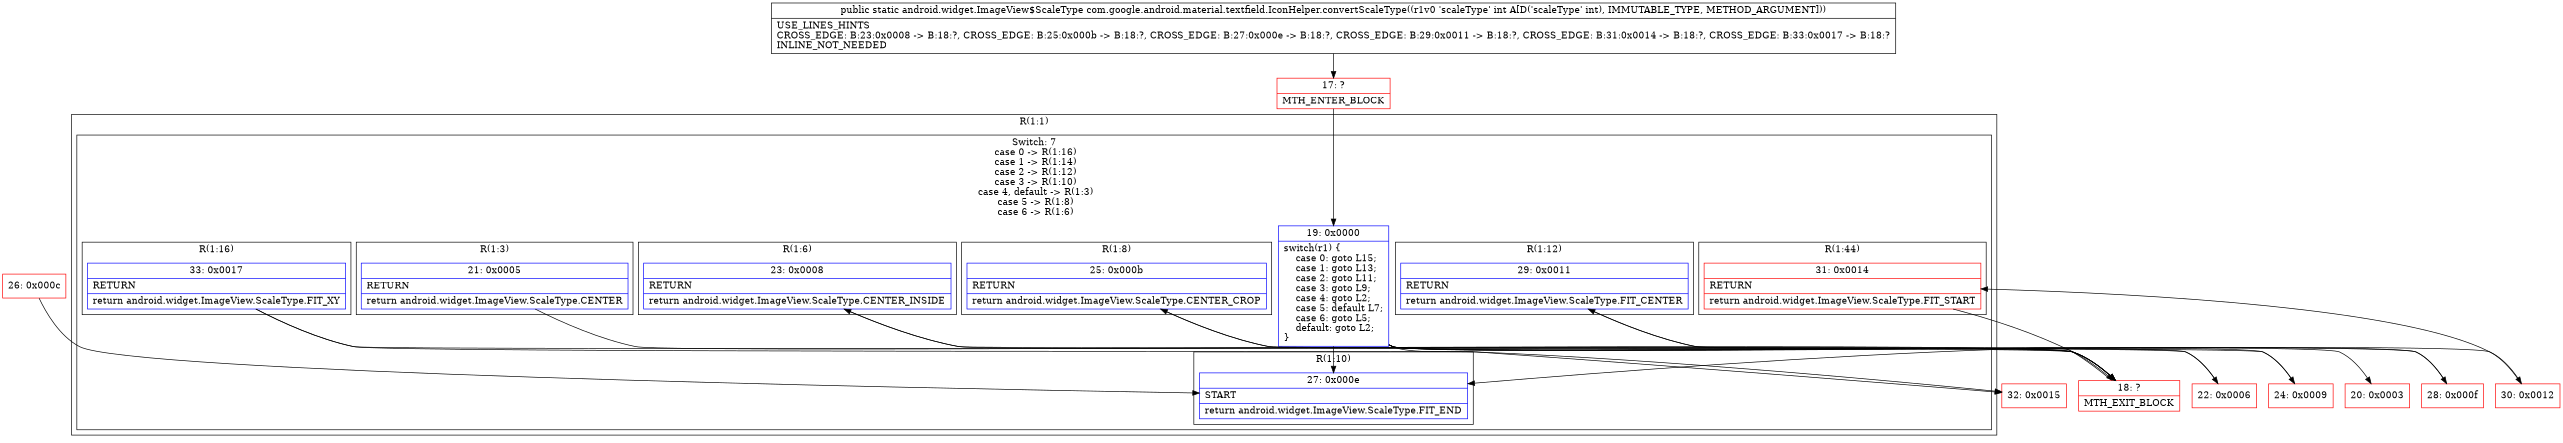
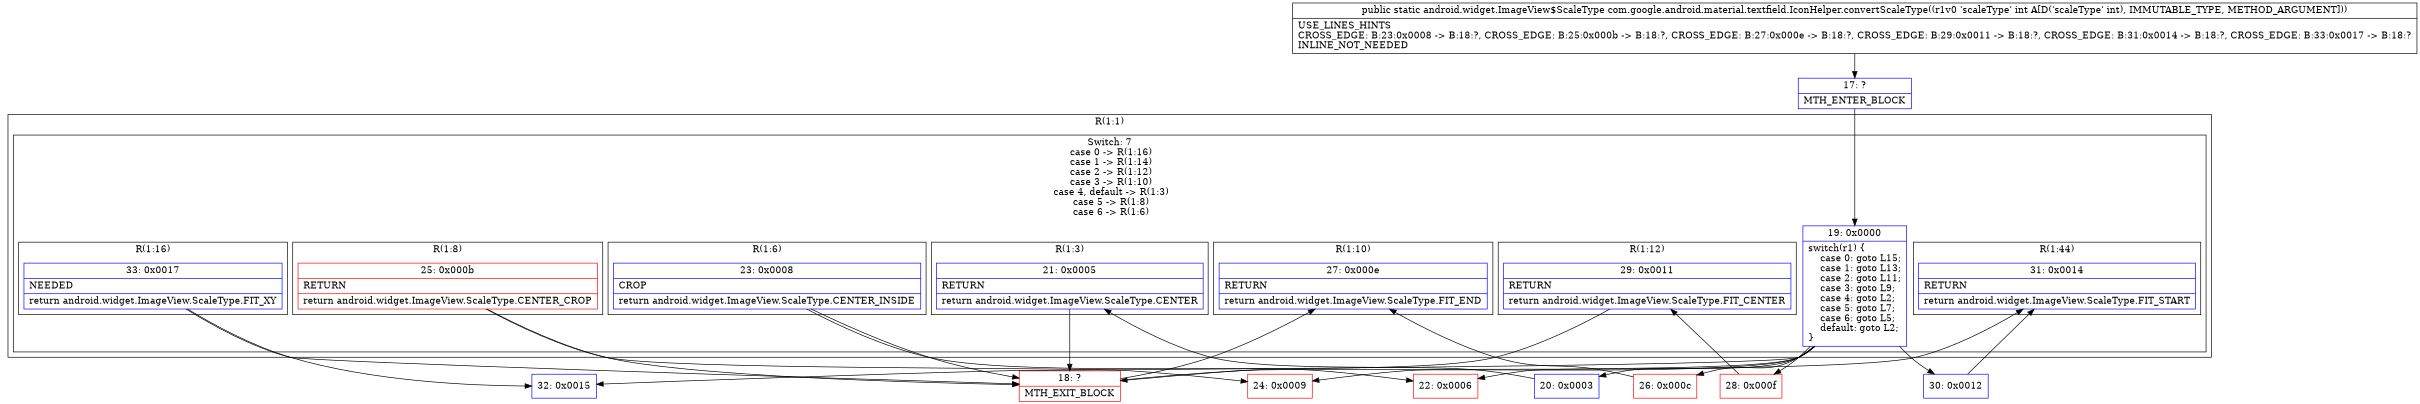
(1334, 93) -> (1855, 93)
(114, 286) -> (52, 286)
(671, 286) -> (633, 286)
(1117, 286) -> (448, 286)
(1842, 286) -> (2057, 286)
(1334, 308) -> (1852, 308)
(2034, 335) -> (1801, 366)
(1538, 348) -> (980, 364)
(1735, 348) -> (859, 367)
(1334, 356) -> (1761, 368)
none -> (1263, 364)
(1221, 396) -> (1246, 286)
(2034, 396) -> (564, 386)
(2377, 396) -> (1567, 386)
(2528, 396) -> (1956, 386)
